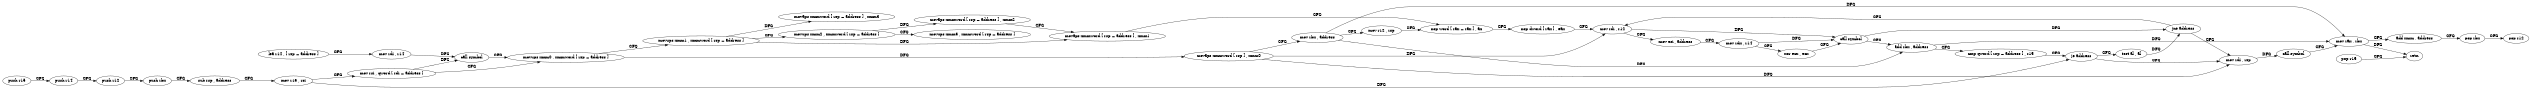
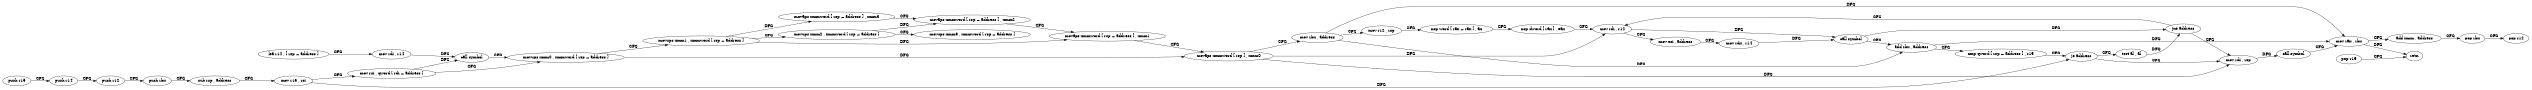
(1281, 17) -> (1167, 46)
none -> (903, 18)
(1796, 54) -> none
